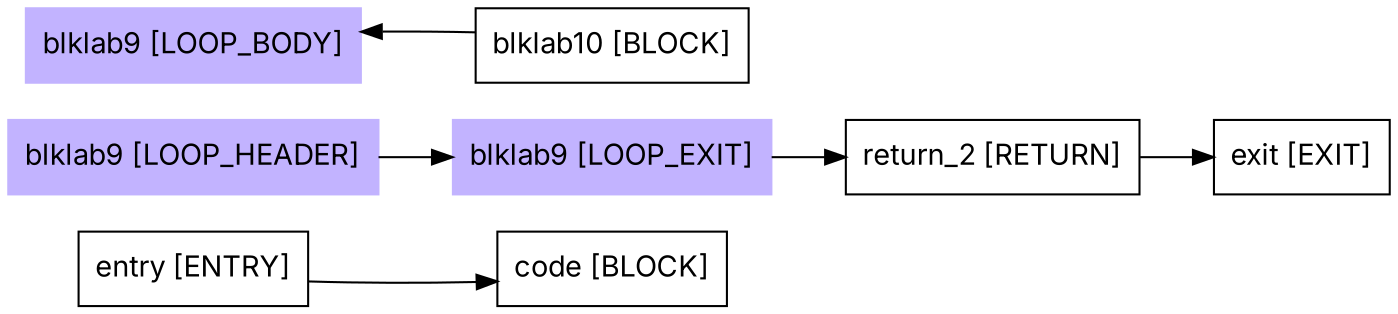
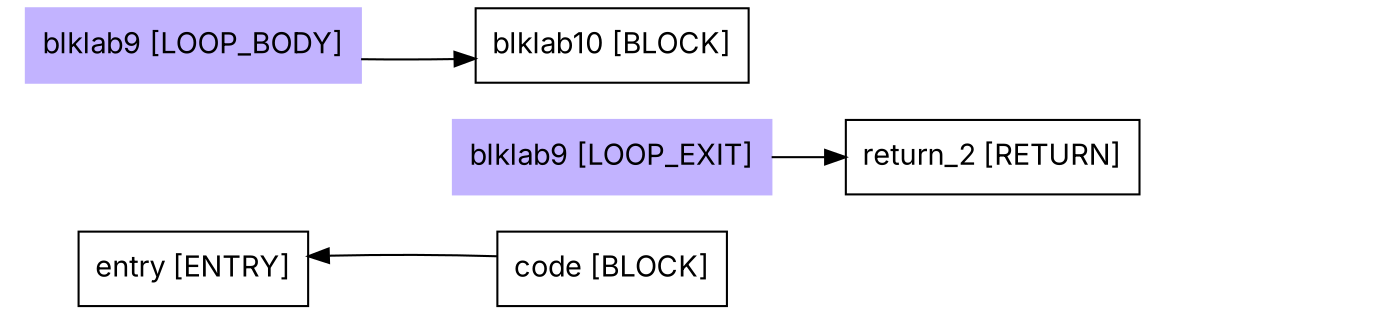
(429, 32) -> (408, 59)
(193, 157) -> none
(1302, 157) -> none
(392, 283) -> (413, 255)
